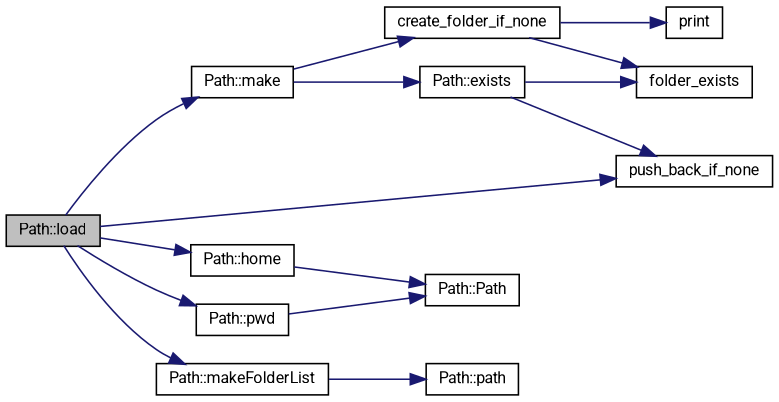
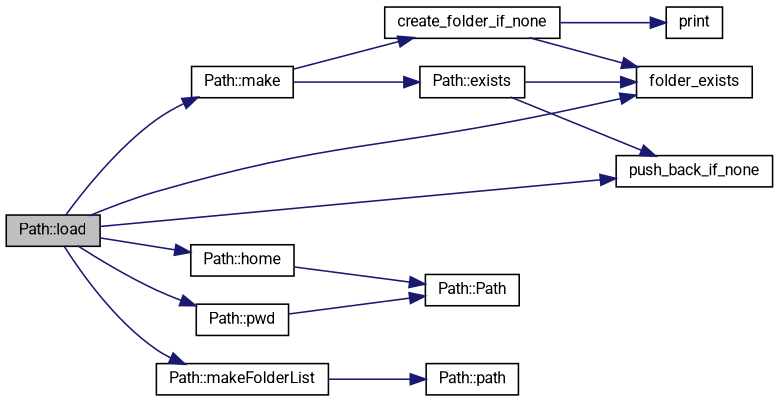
none -> (352, 148)
